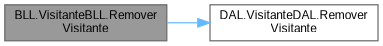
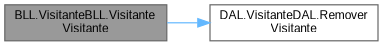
(86, 23) -> (86, 23)
